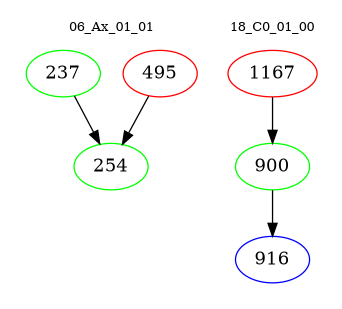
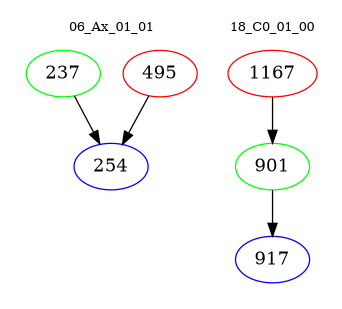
(111, 167) -> (111, 167)
(273, 167) -> (273, 167)
(273, 260) -> (273, 260)
